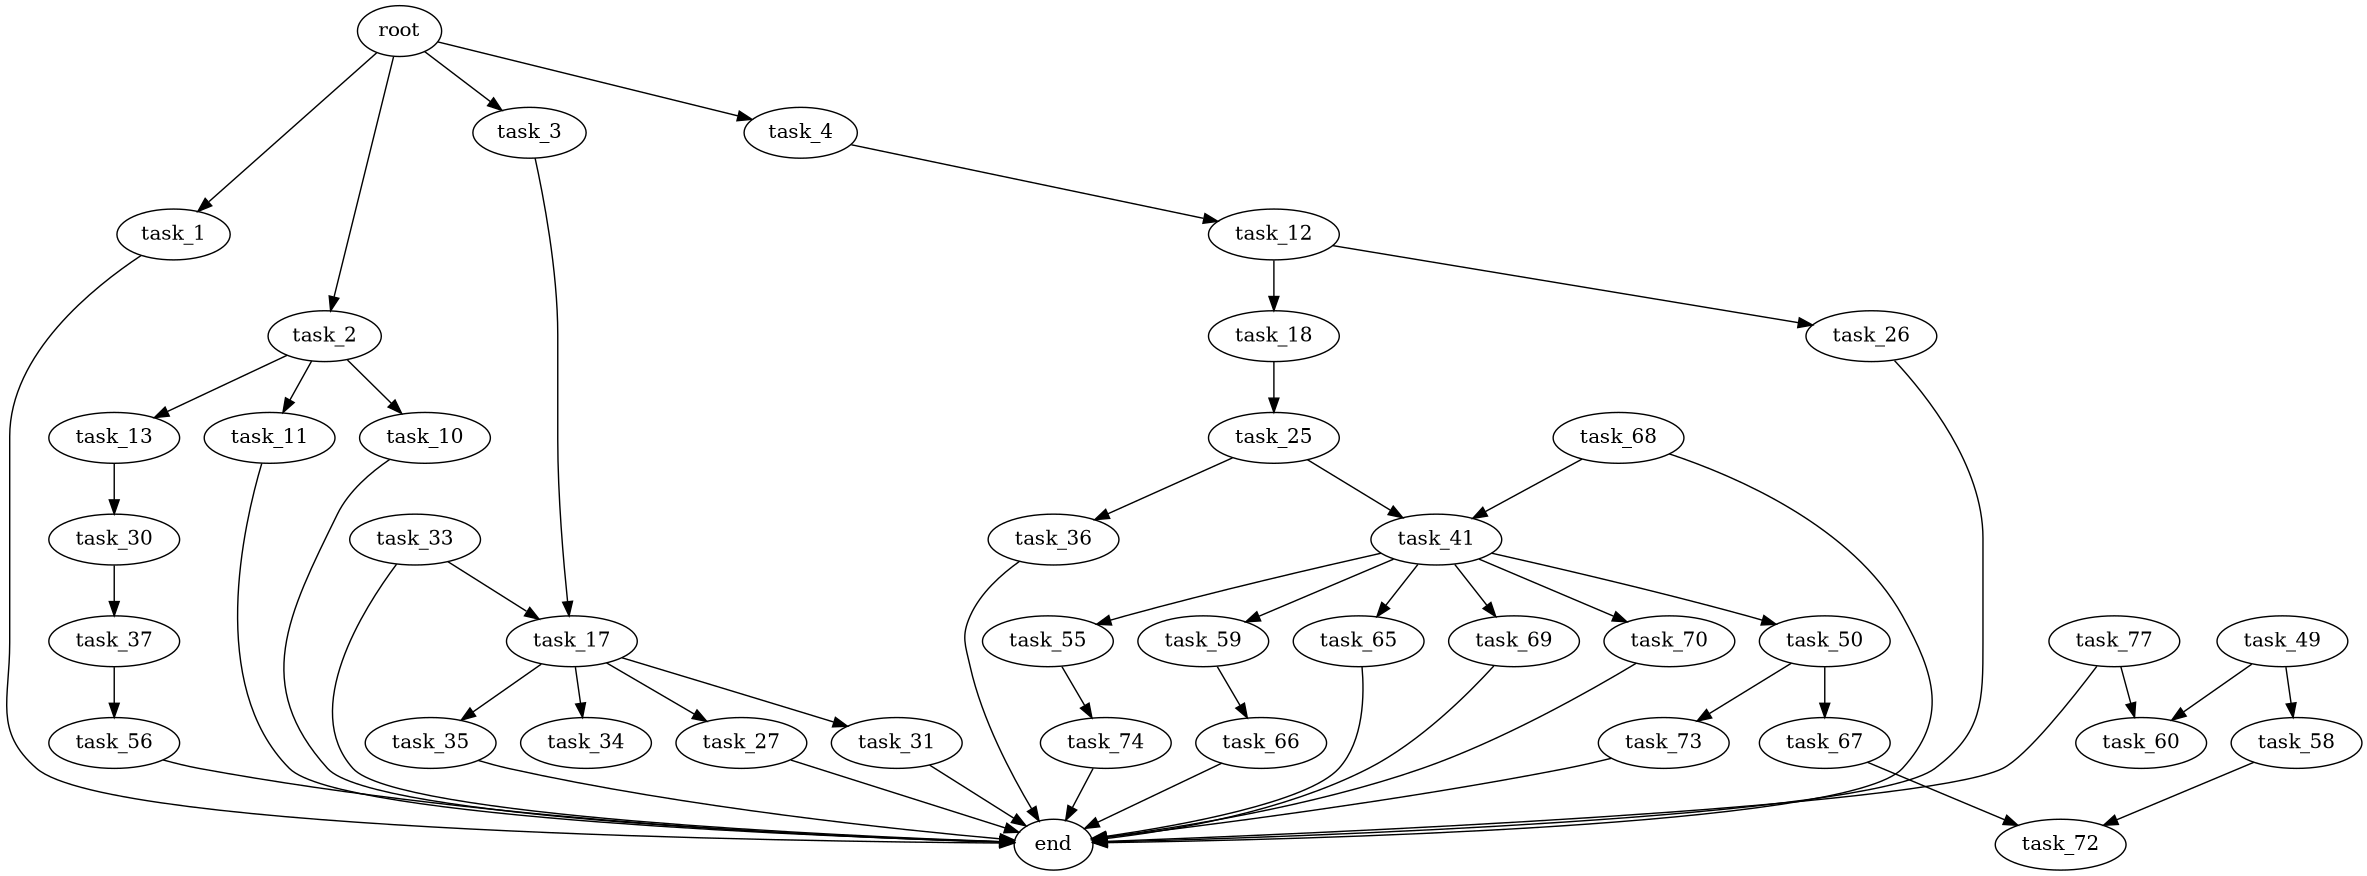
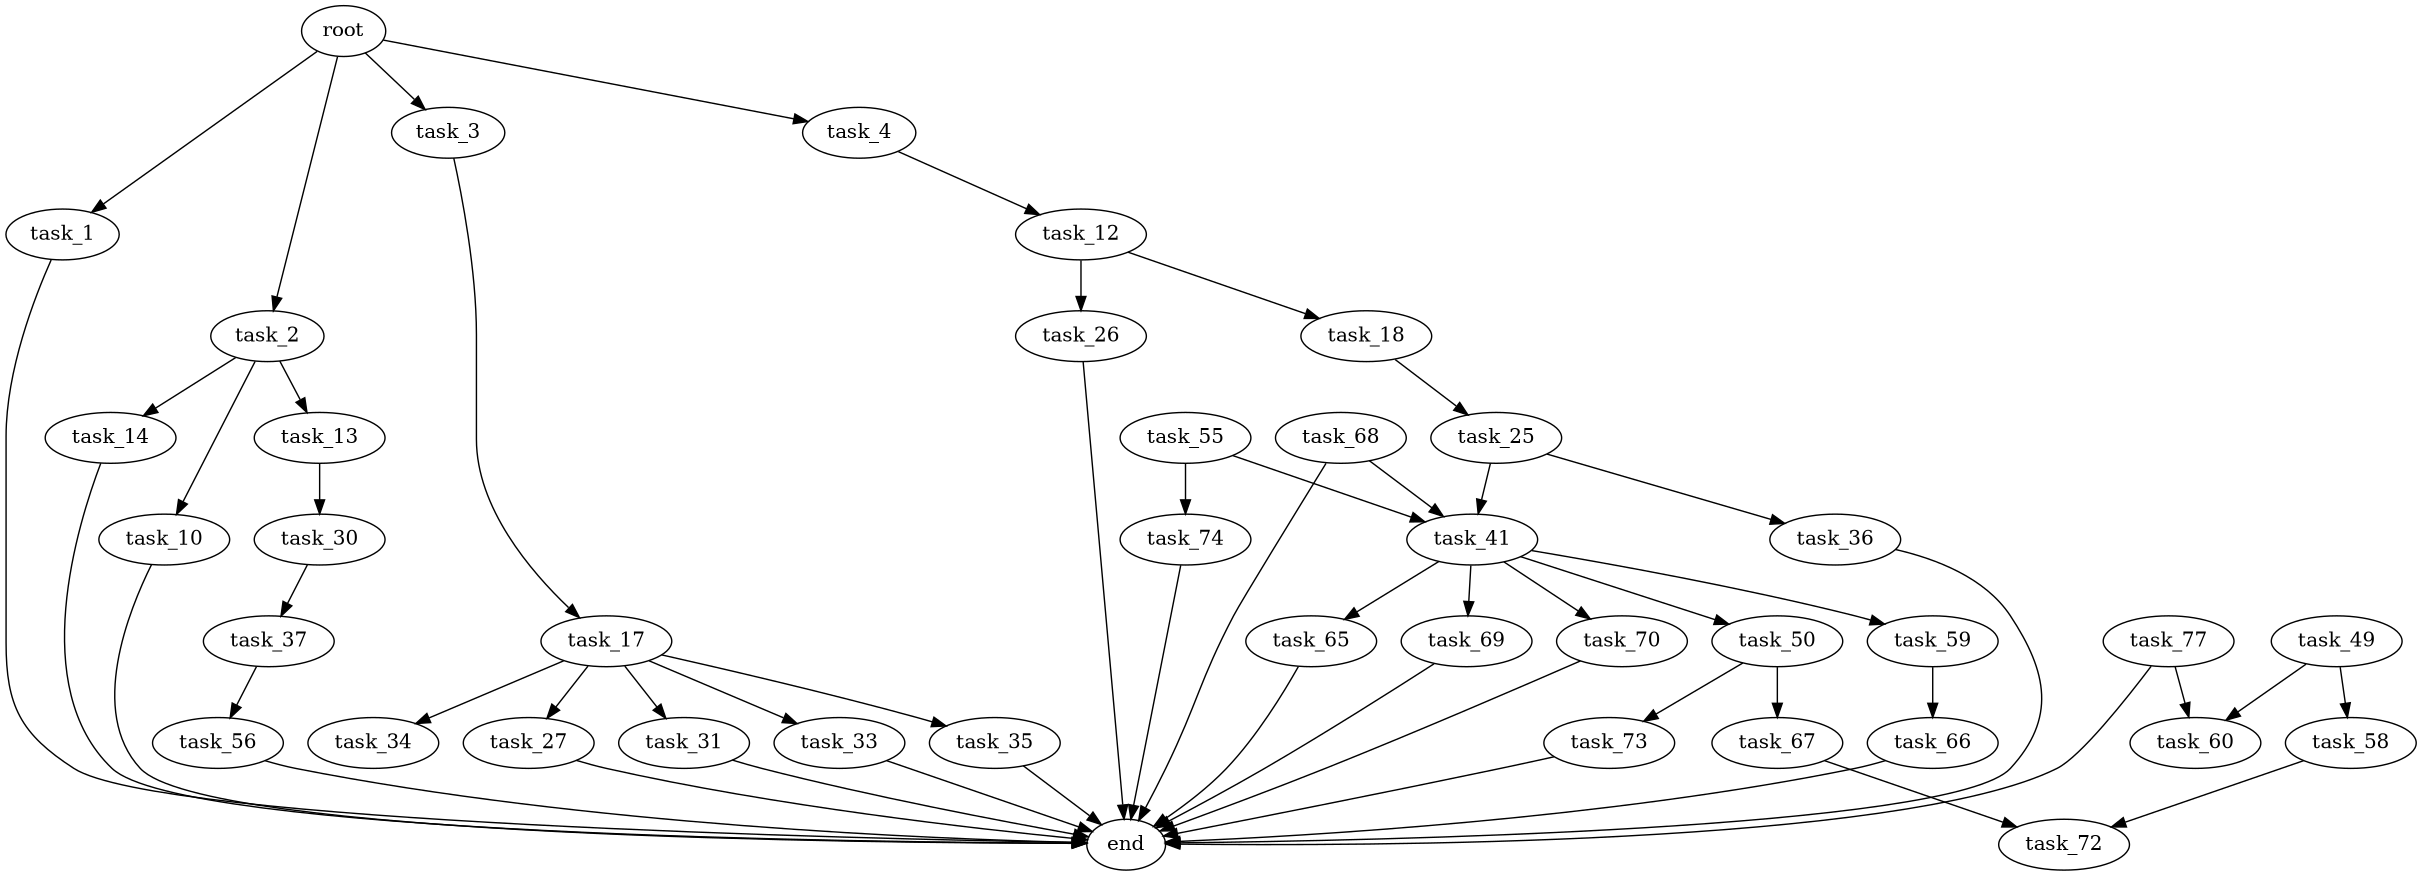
(270, 438) -> (111, 438)
(1245, 585) -> (1322, 486)
(487, 586) -> (716, 689)
